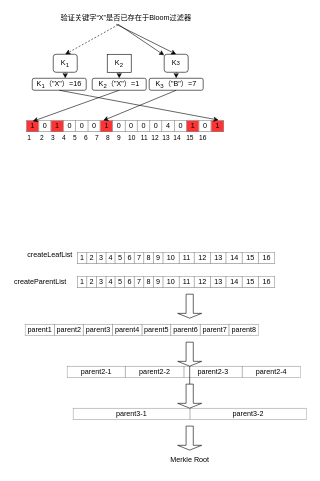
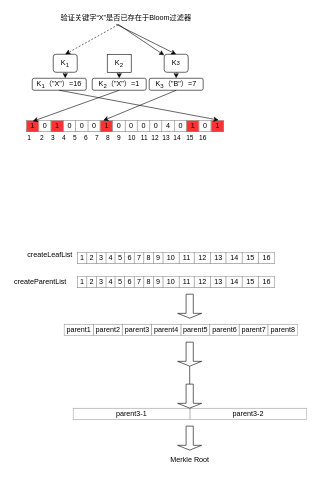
(142, 330) -> (181, 330)
(184, 372) -> none
